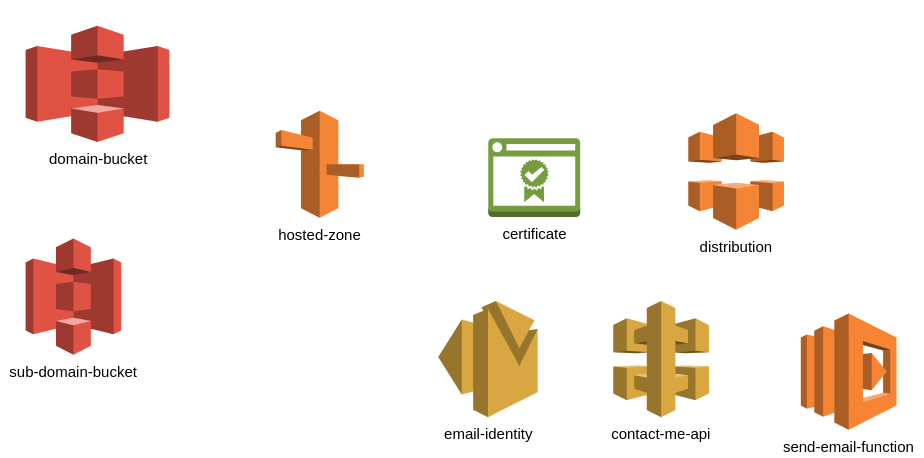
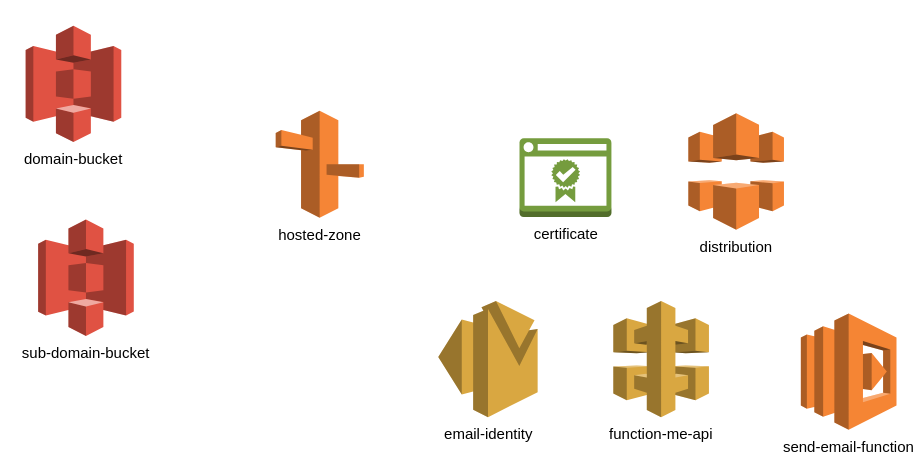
(98, 84) -> (73, 84)
(534, 178) -> (565, 178)
(73, 296) -> (86, 278)
(661, 435) -> (661, 435)
